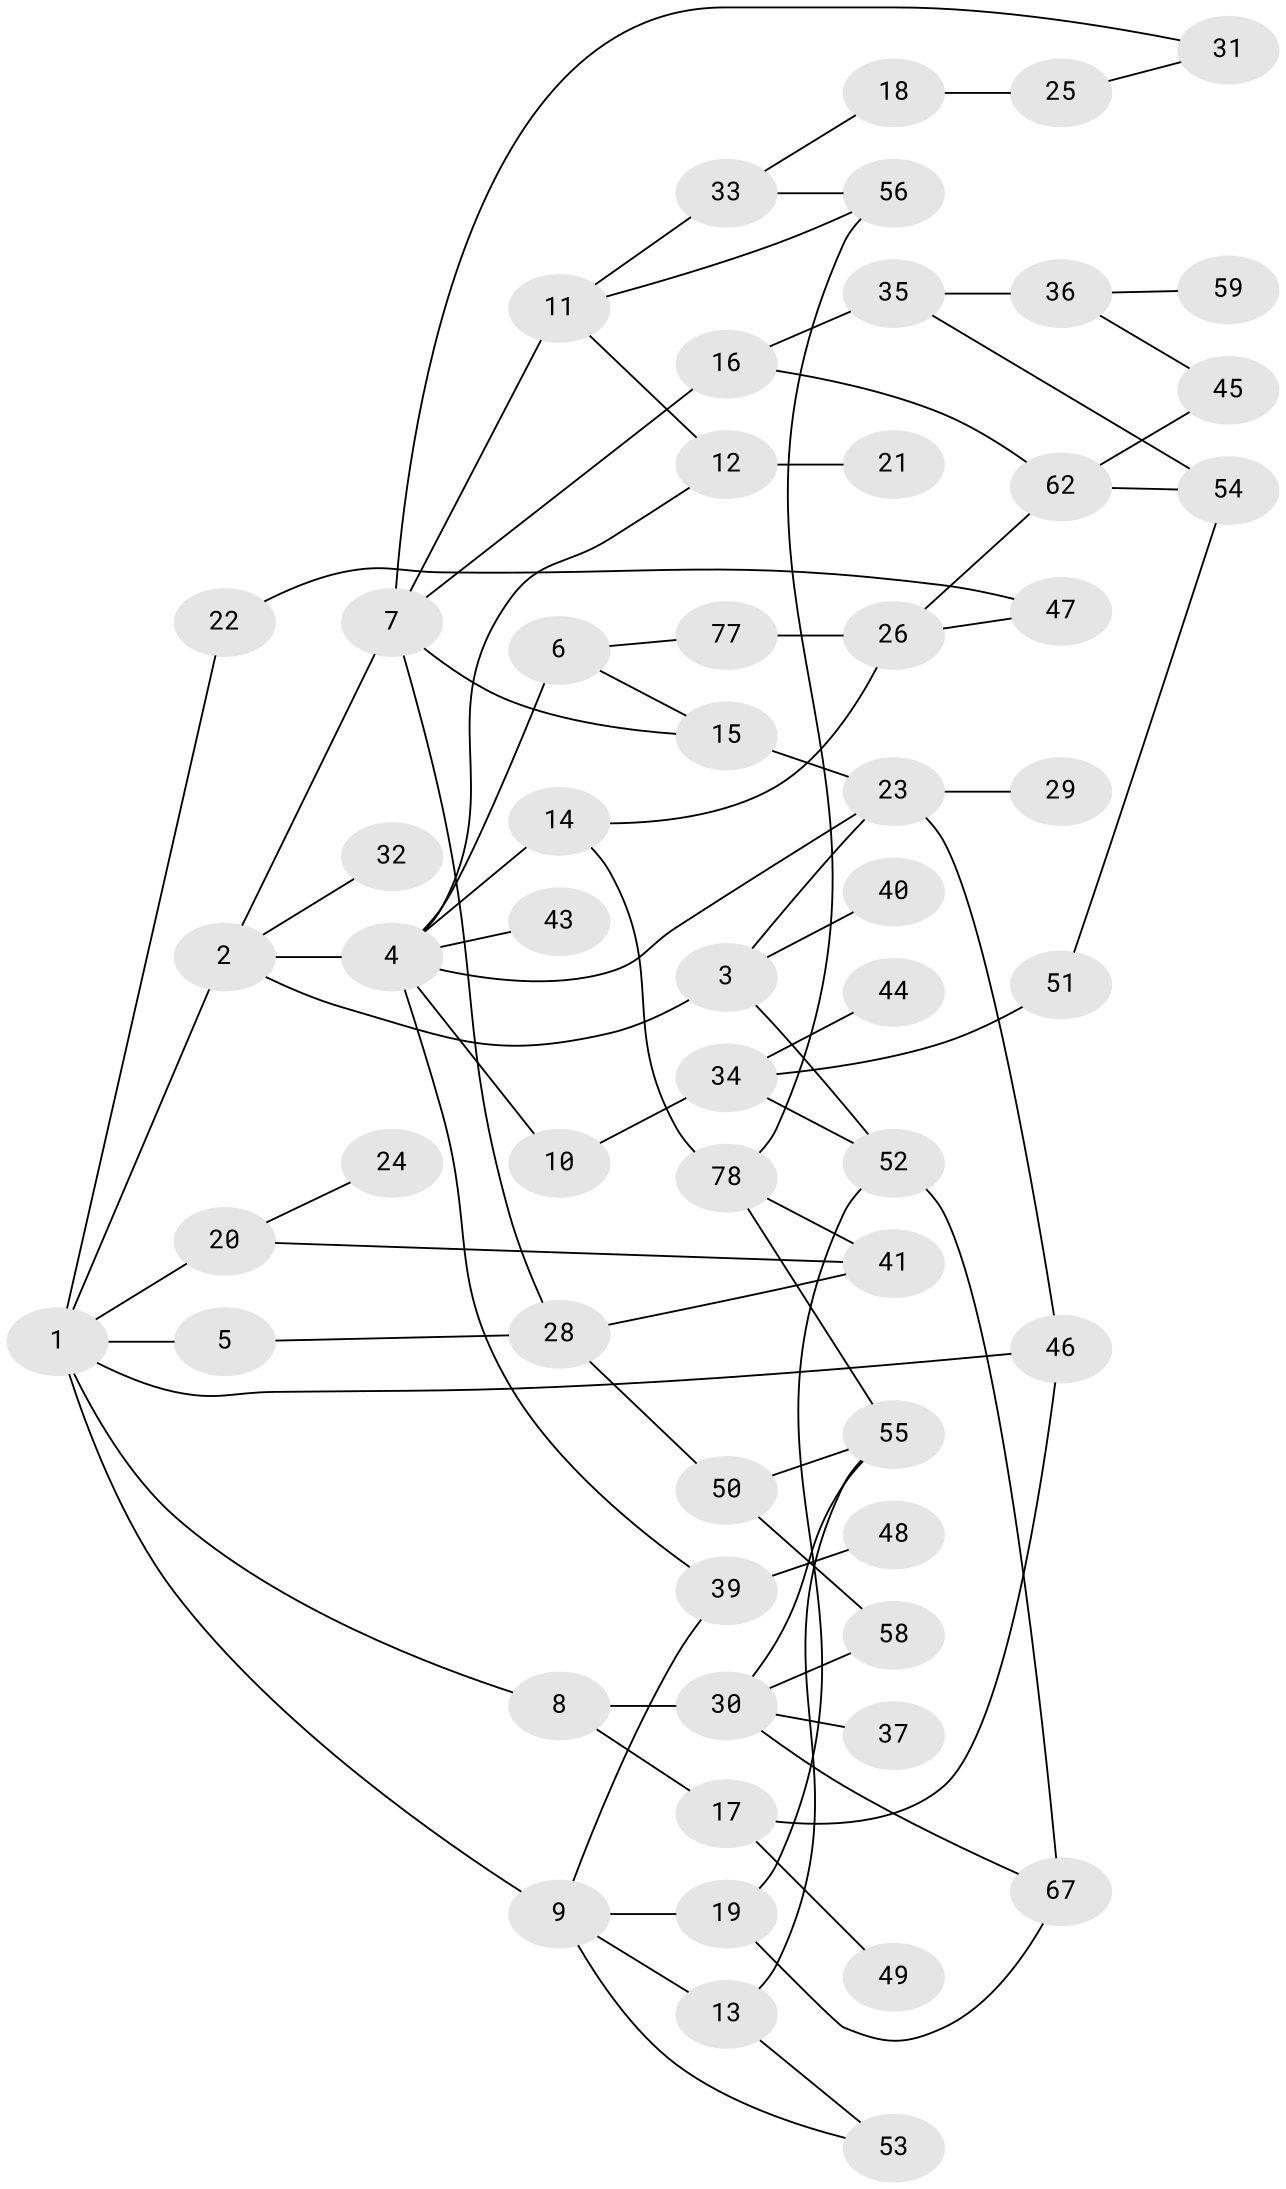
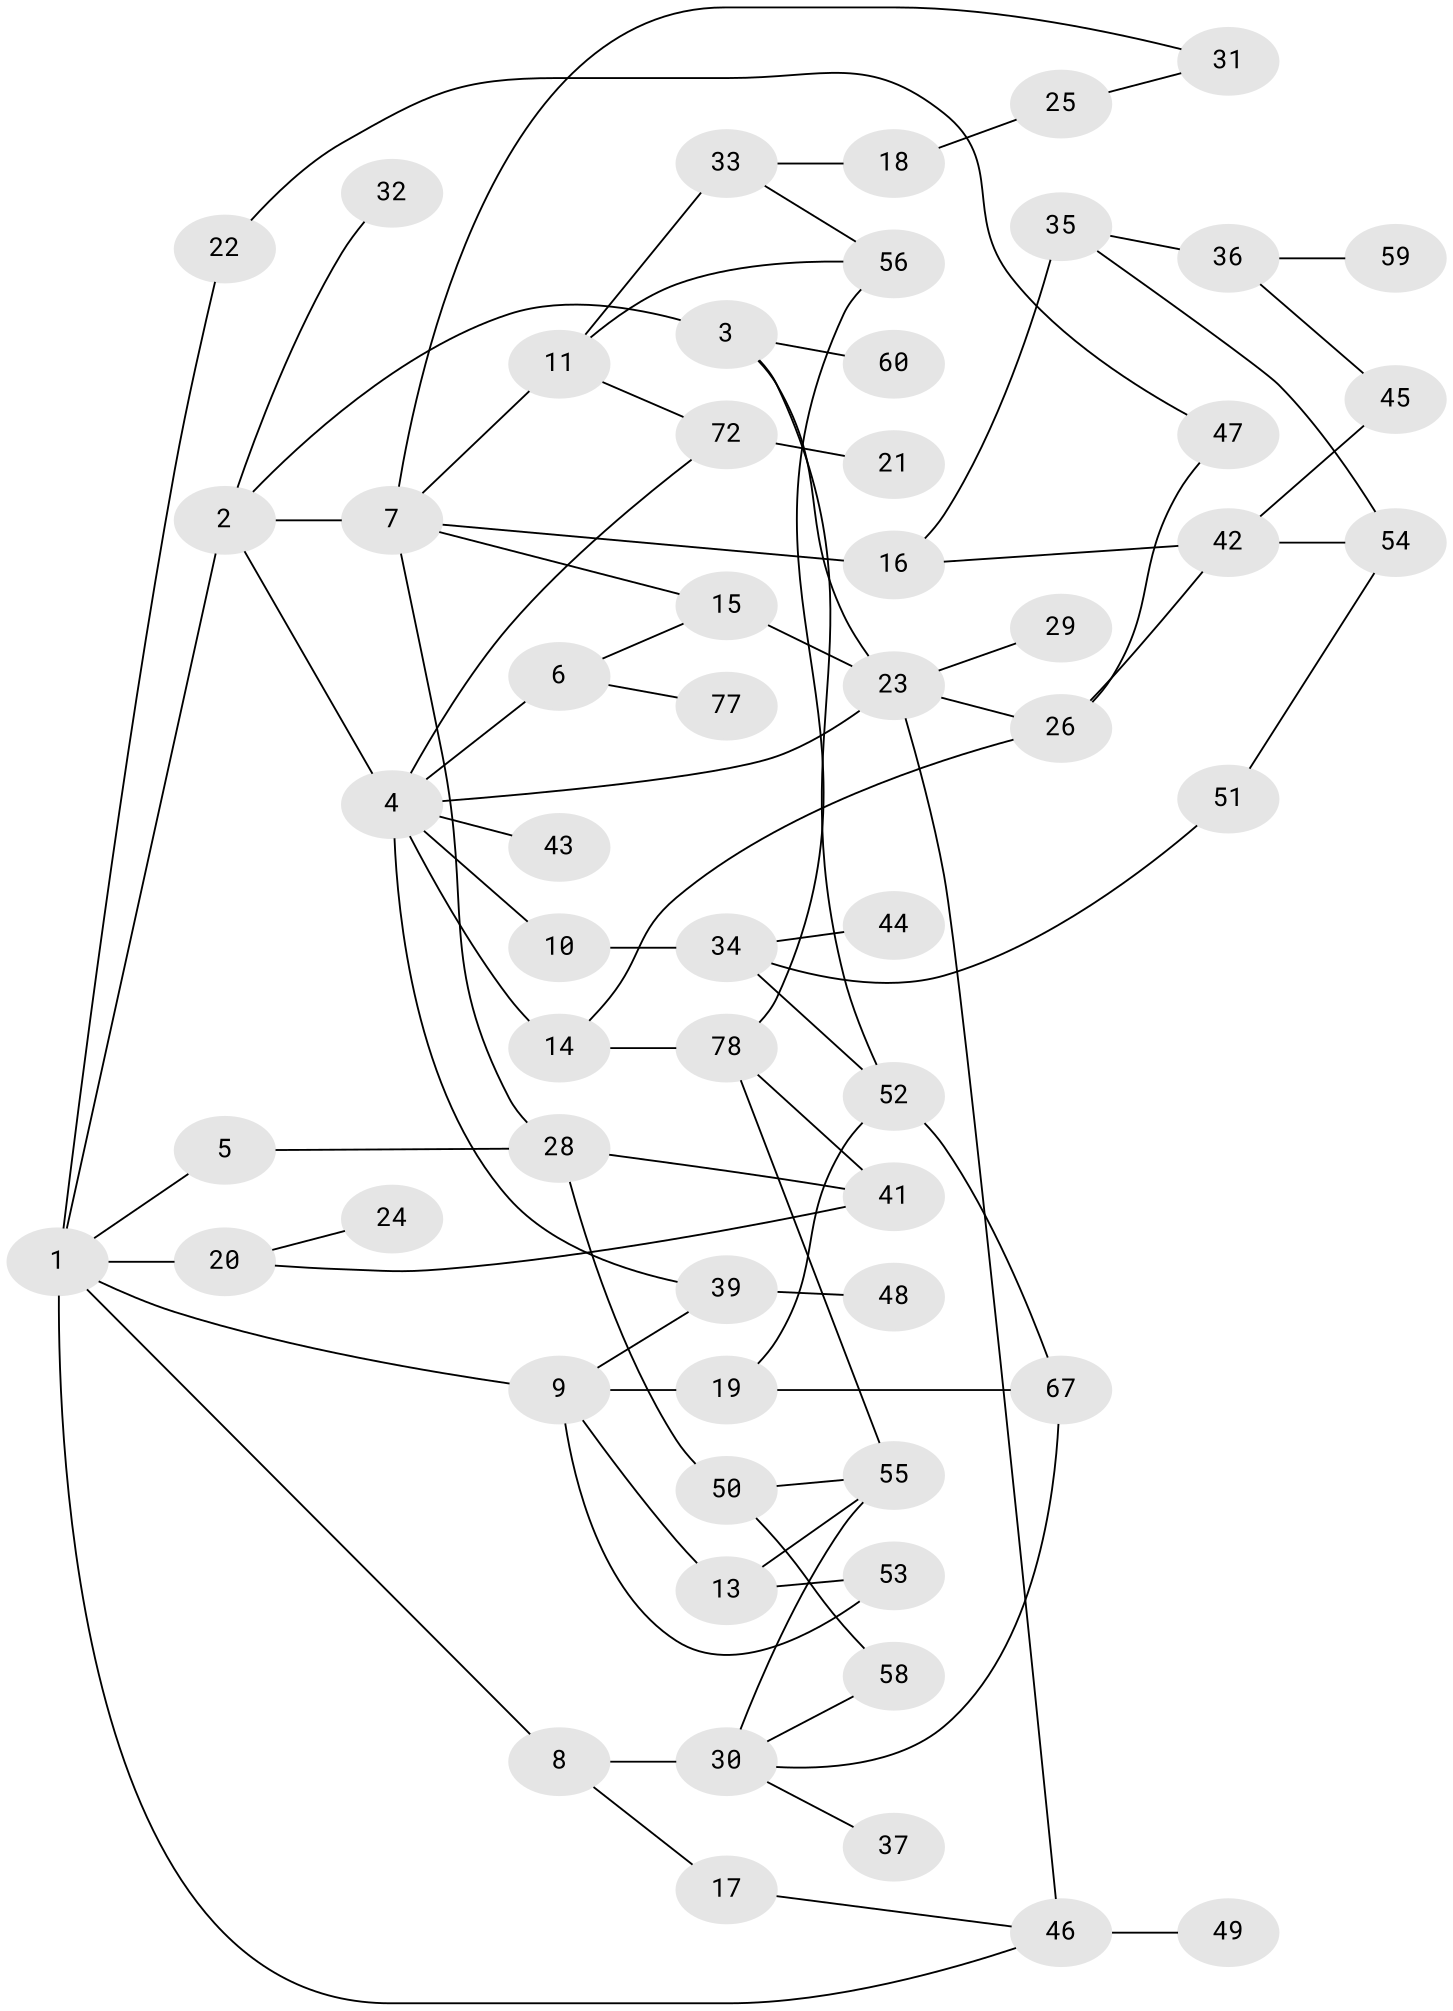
(727, 465) -> (727, 435)
(1061, 487) -> (1228, 543)
(814, 636) -> (978, 707)
(894, 892) -> (894, 364)
(816, 1901) -> (1145, 1933)
